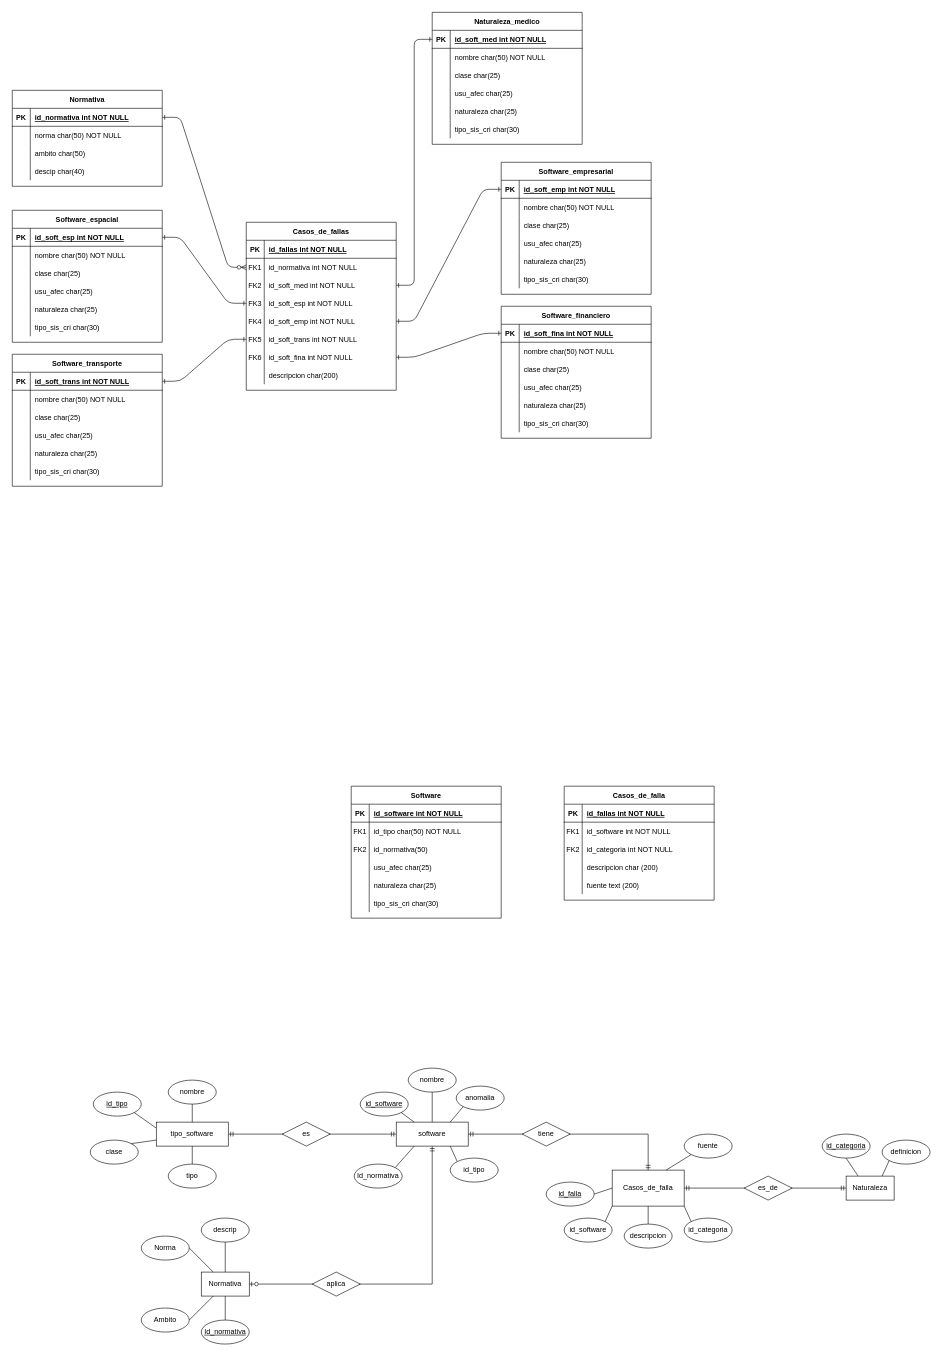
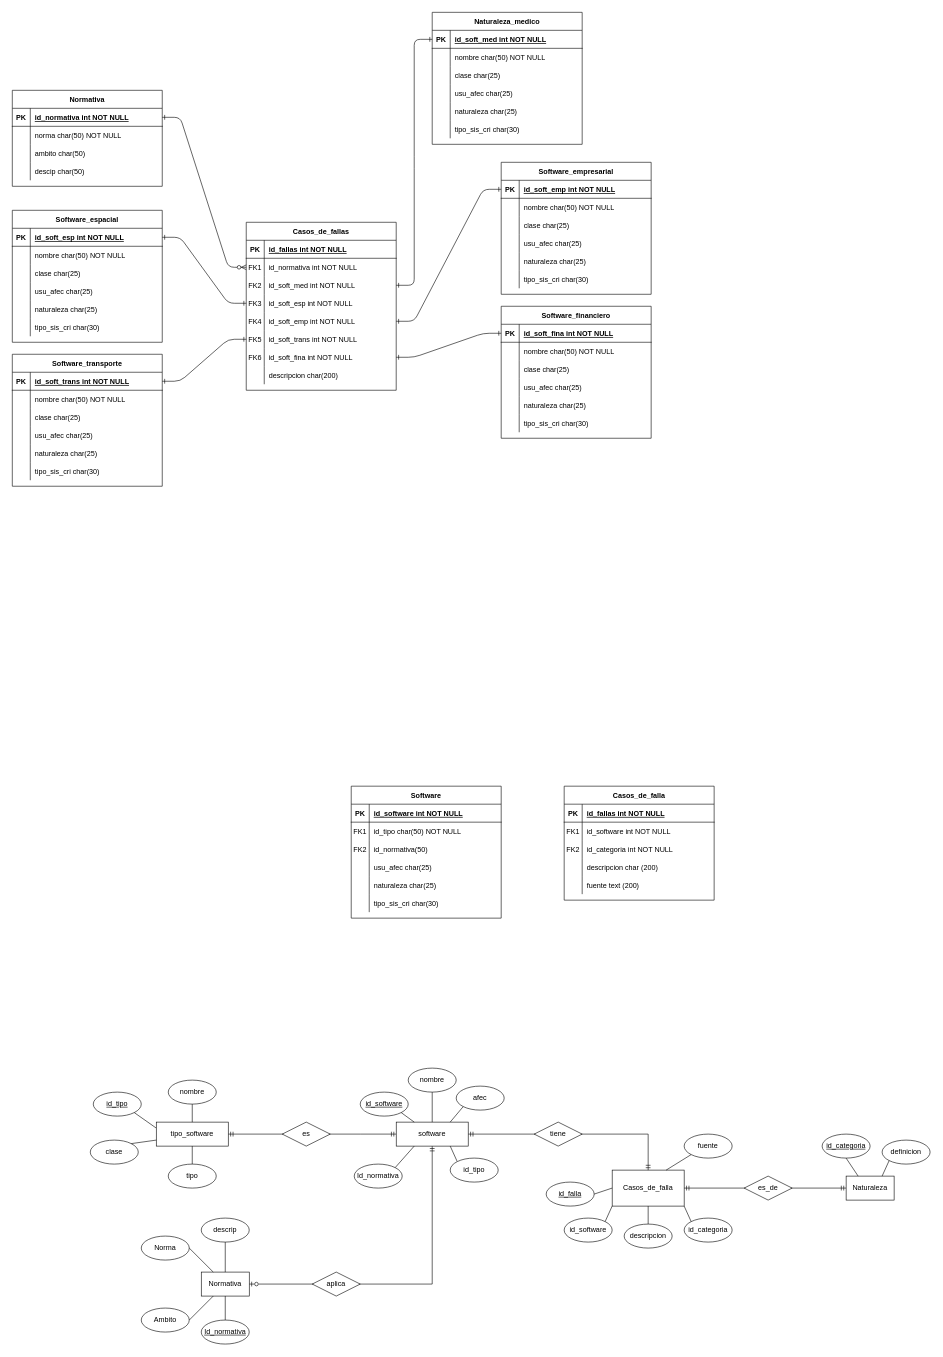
(63, 172) -> (63, 172)
(480, 1098) -> (480, 1098)
(546, 1134) -> (558, 1134)
